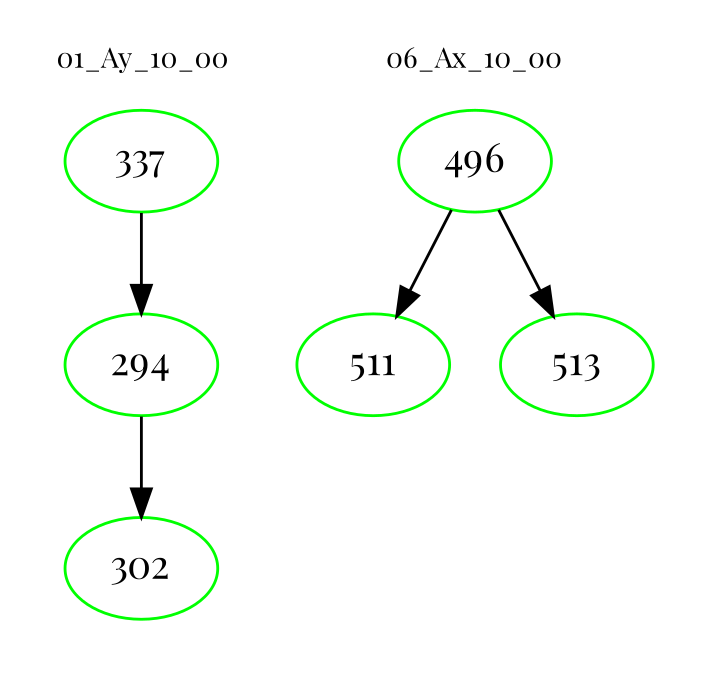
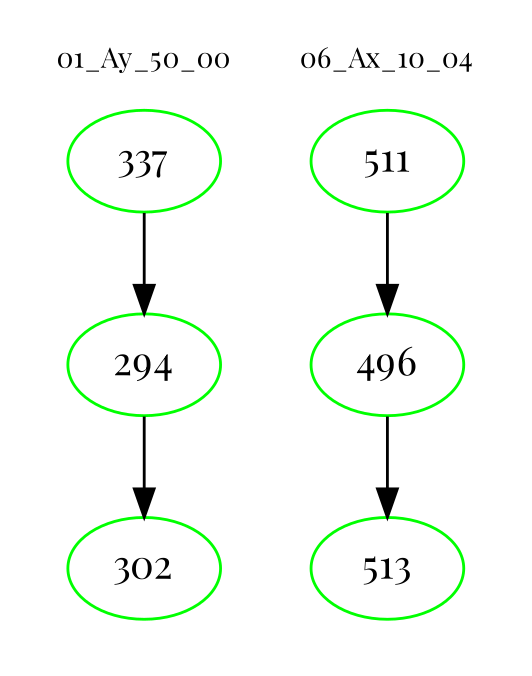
(143, 61) -> (144, 61)
(475, 61) -> (387, 61)
(431, 250) -> (387, 249)
